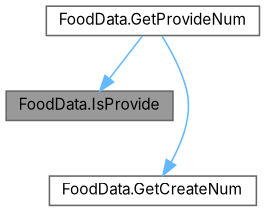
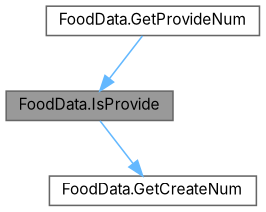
(188, 98) -> (117, 142)
